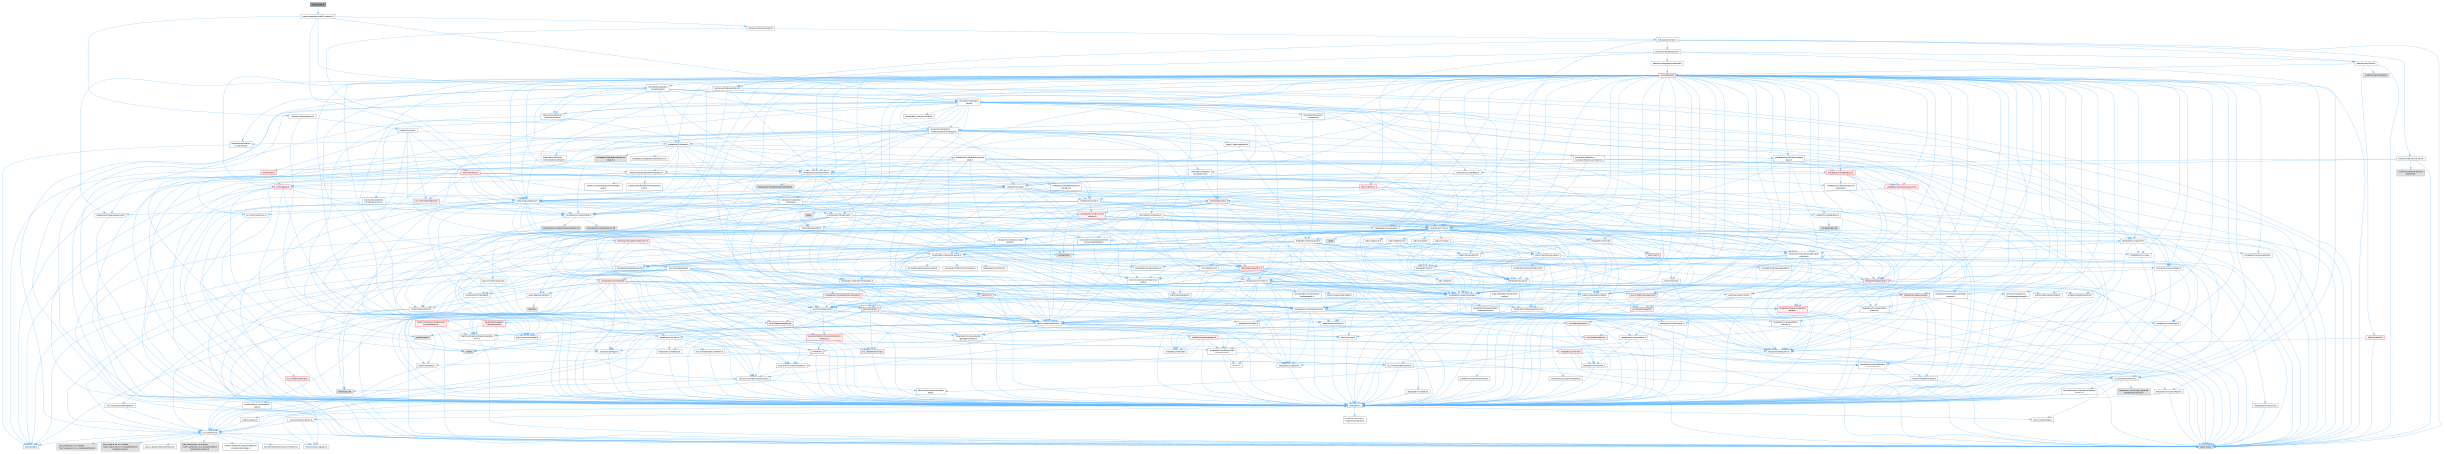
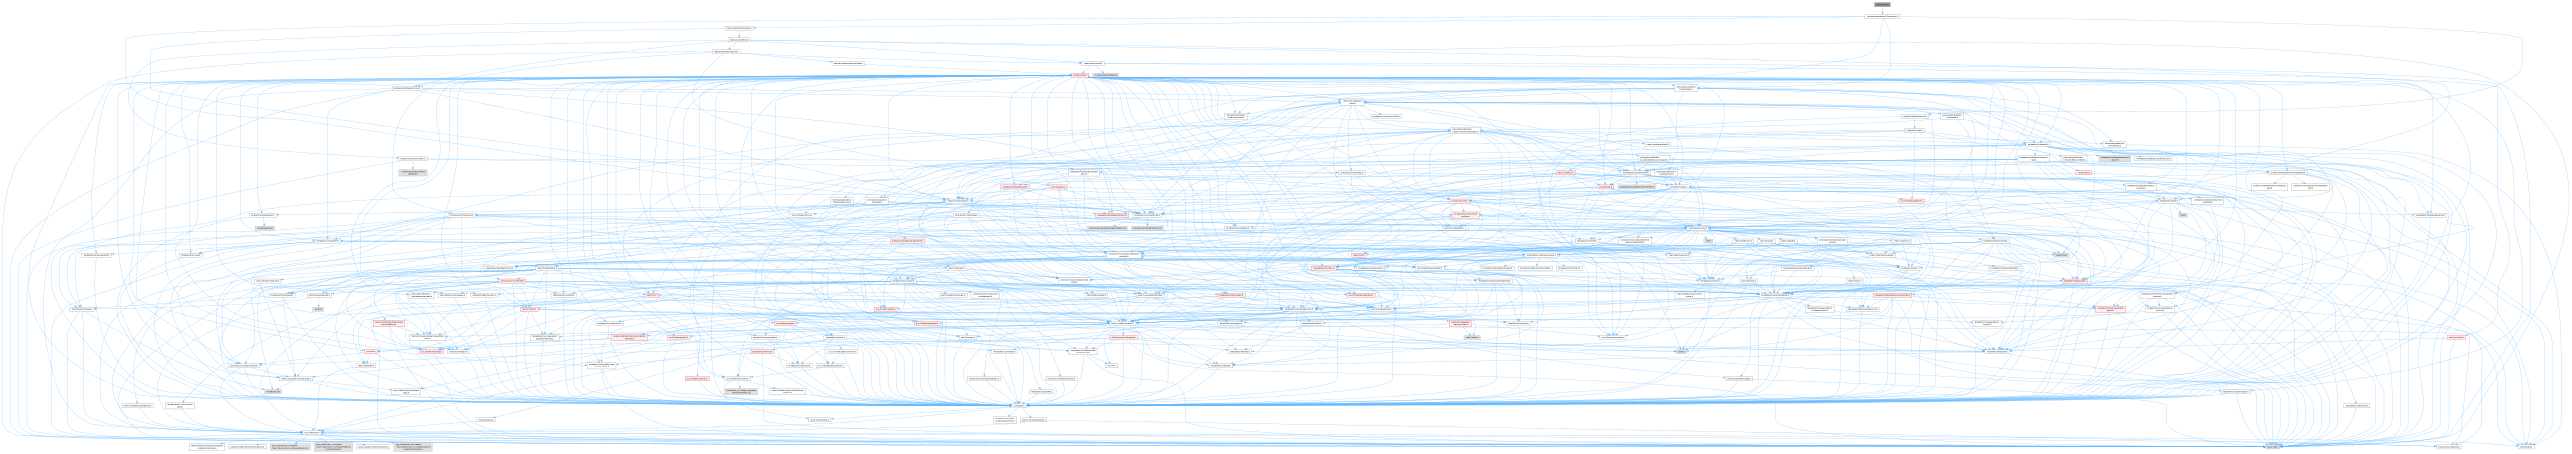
(1348, 196) -> (1050, 209)
